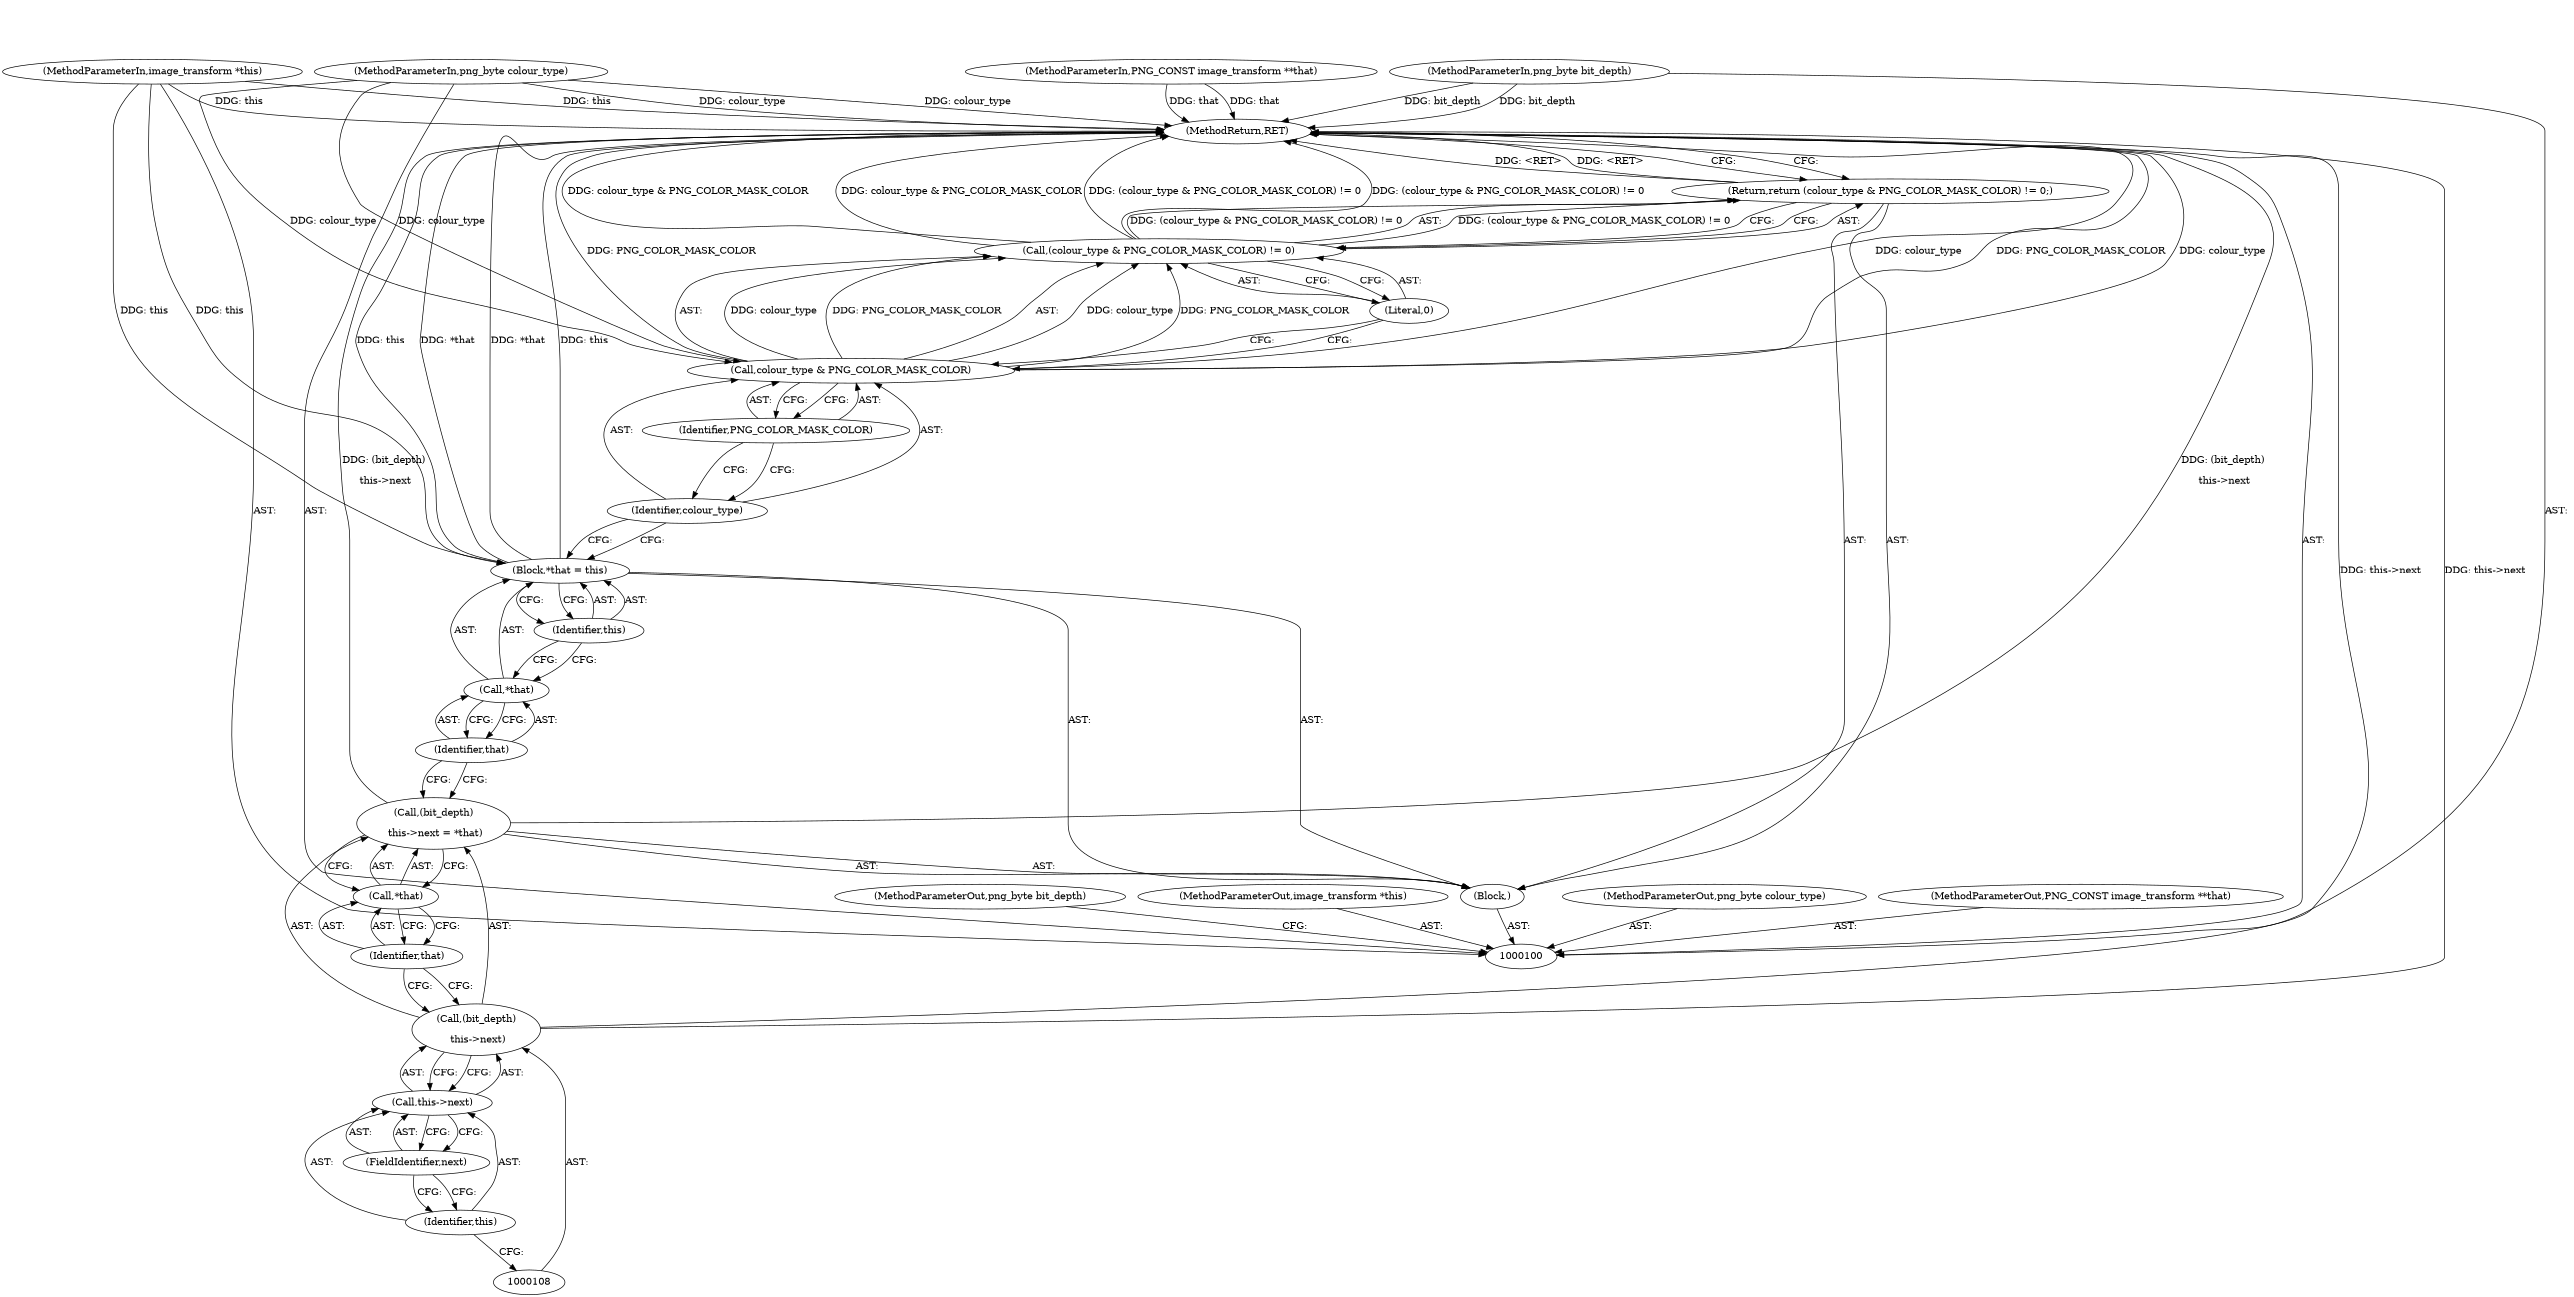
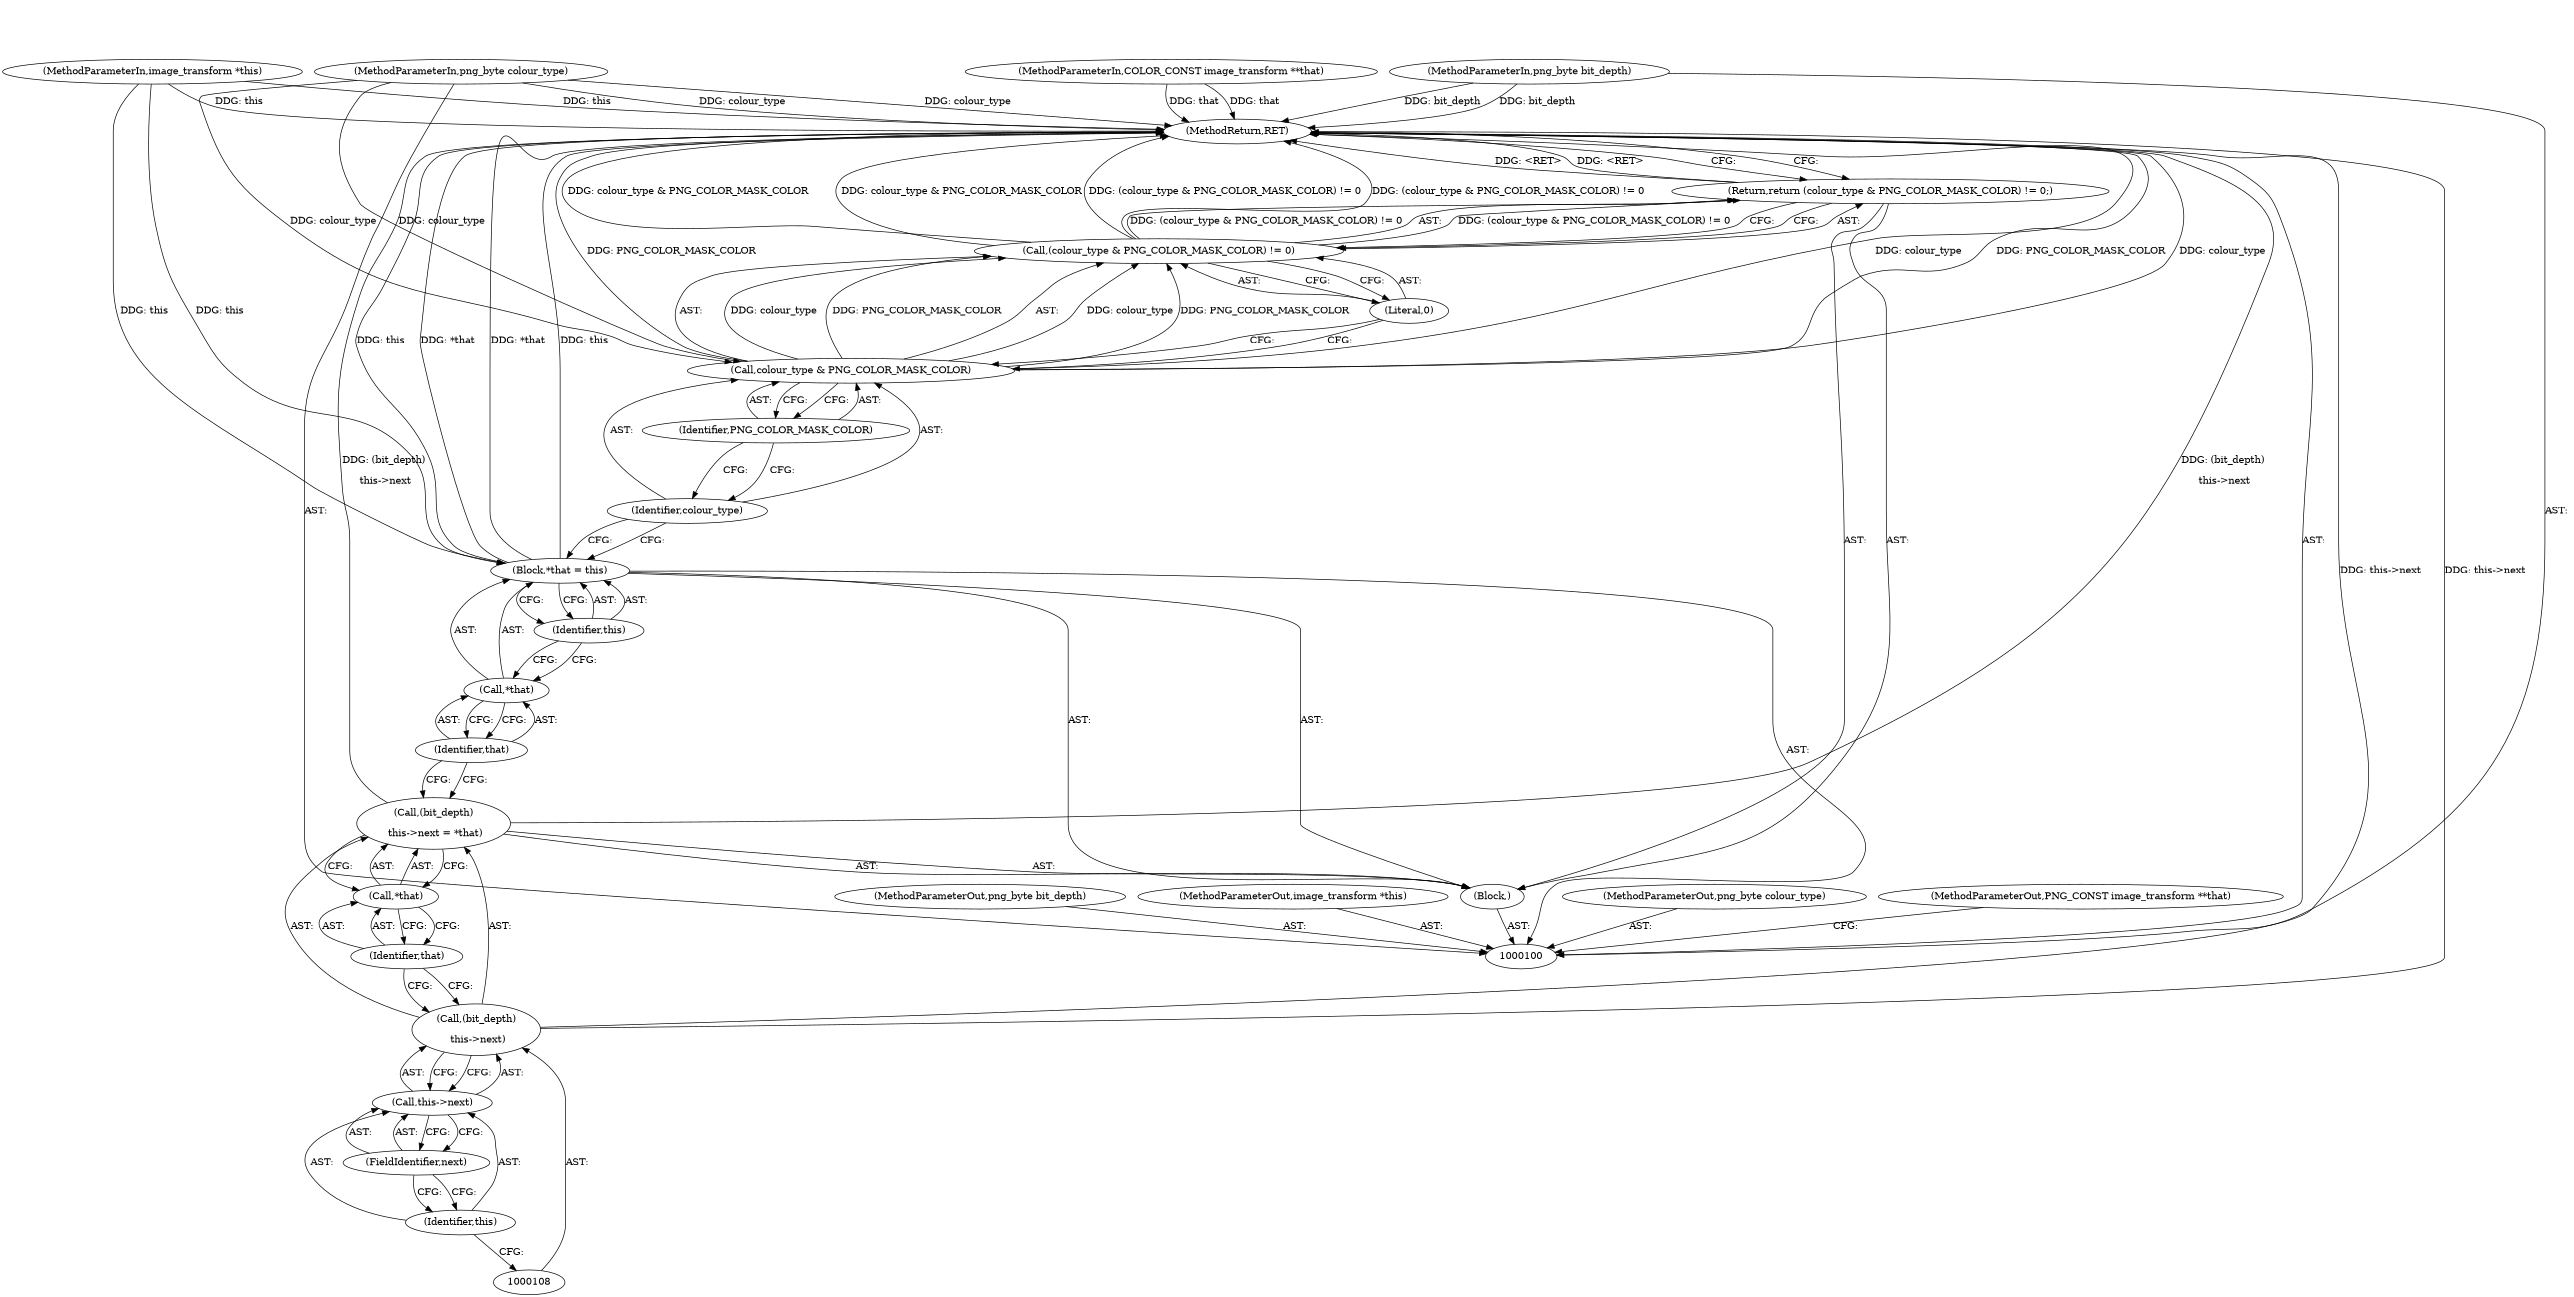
(1171, 72) -> (1171, 72)
(466, 918) -> (1524, 589)
(1296, 927) -> (1296, 927)
(1847, 927) -> (1847, 927)
